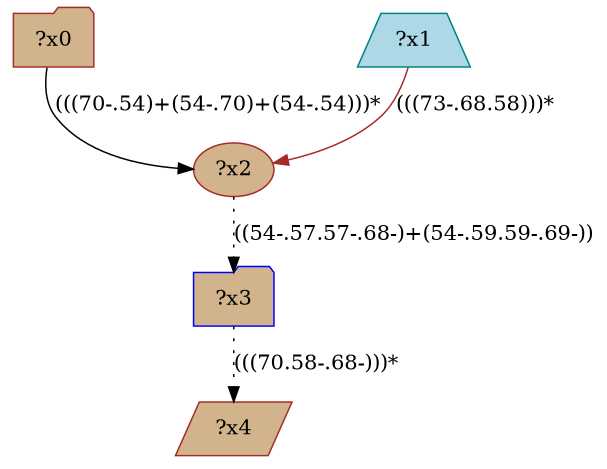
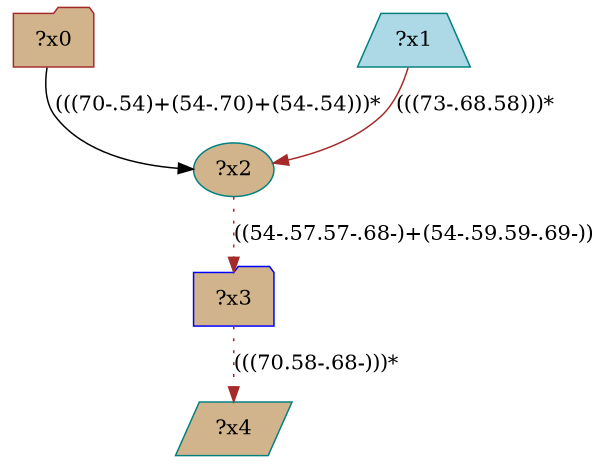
(234, 170) -> (234, 170)
(234, 227) -> (234, 227)
(234, 357) -> (234, 357)
(234, 429) -> (234, 429)
